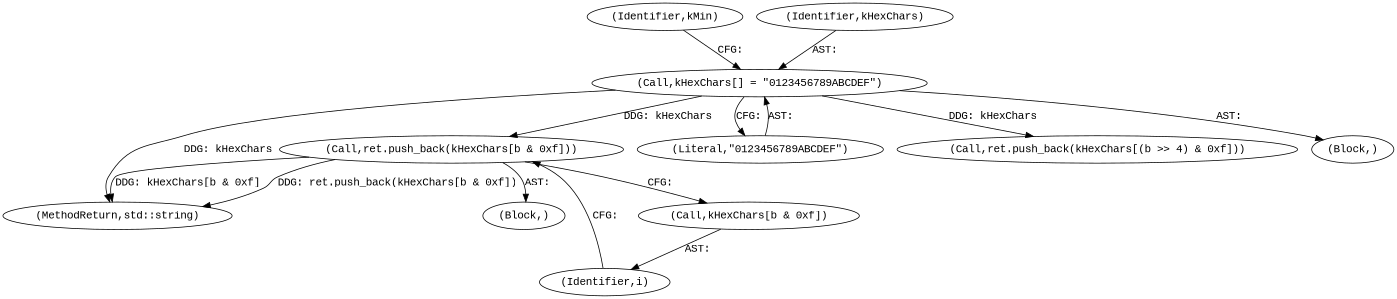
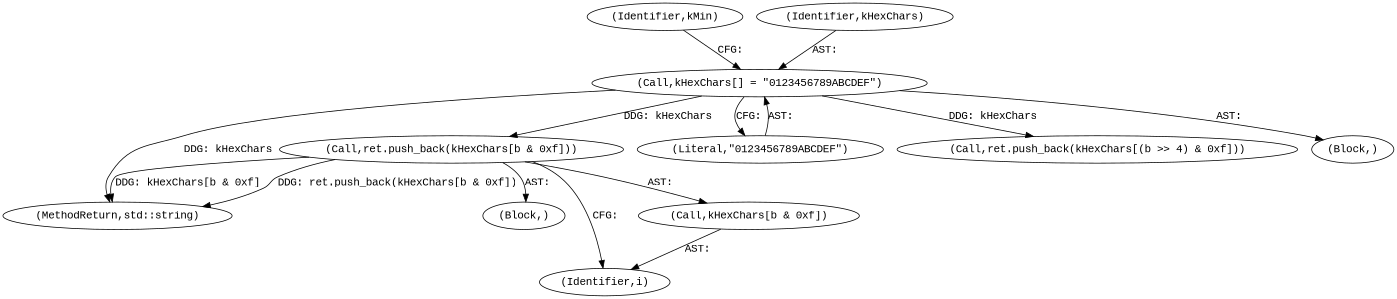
(663, 183) -> (663, 183)
(584, 208) -> (580, 201)
